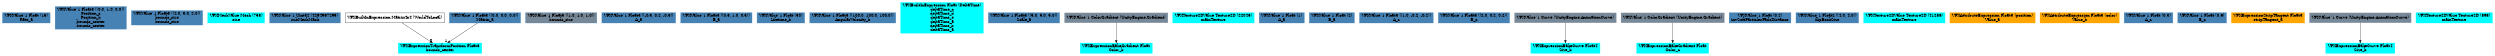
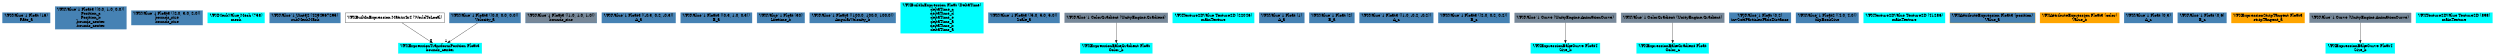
(236, 18) -> (236, 18)
(485, 18) -> (485, 18)
(1993, 18) -> (1993, 18)
